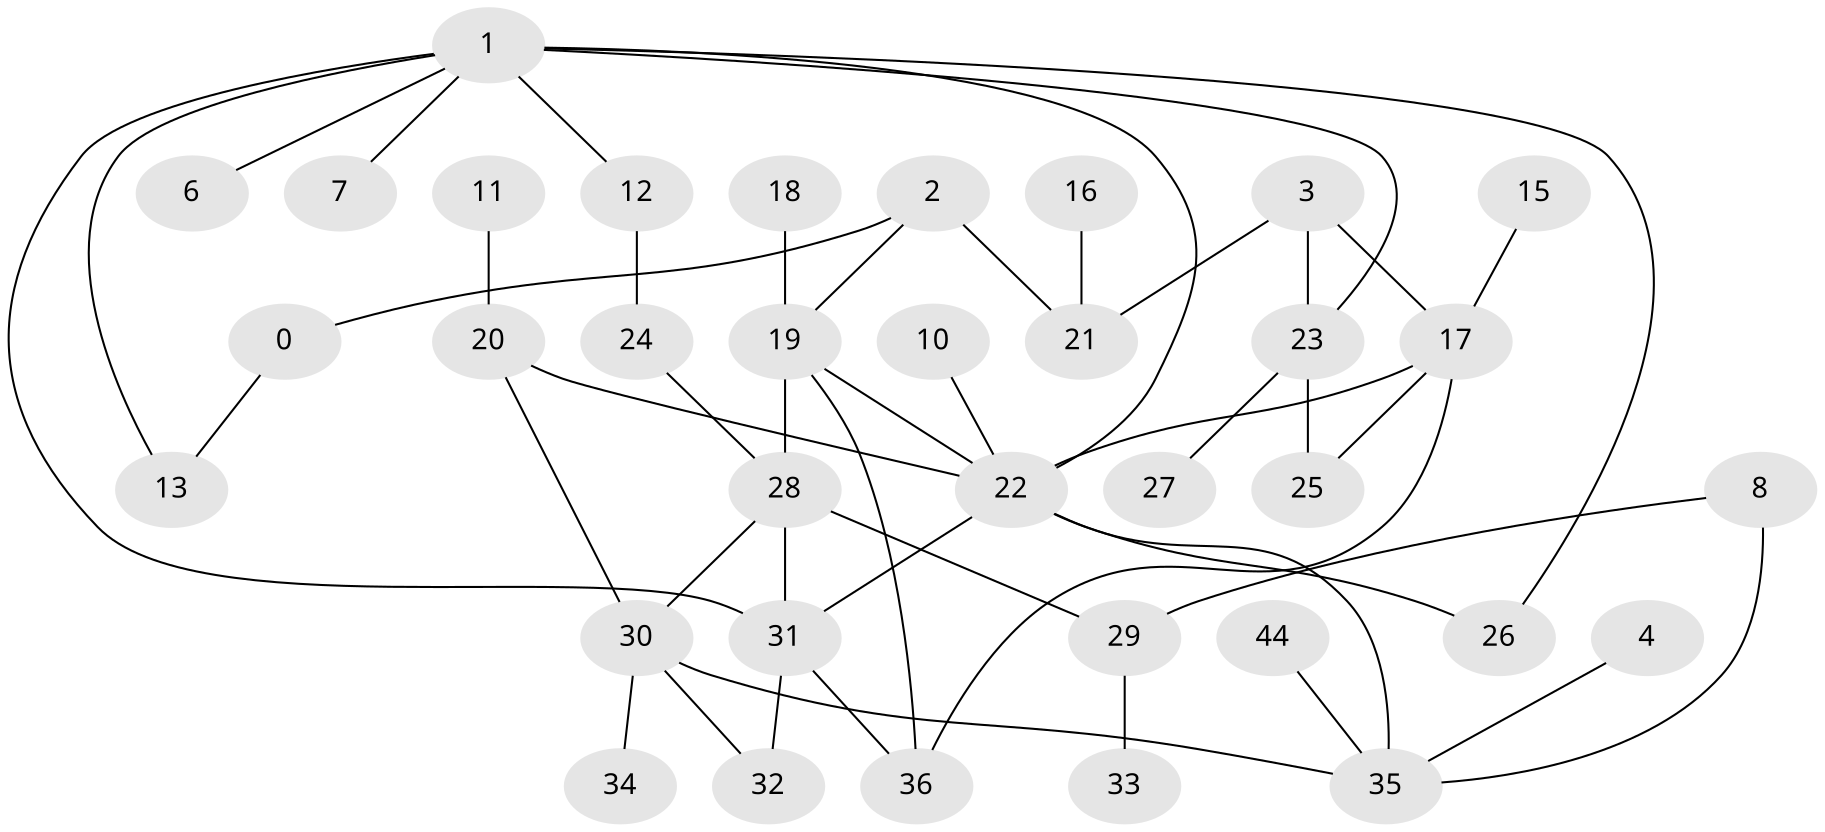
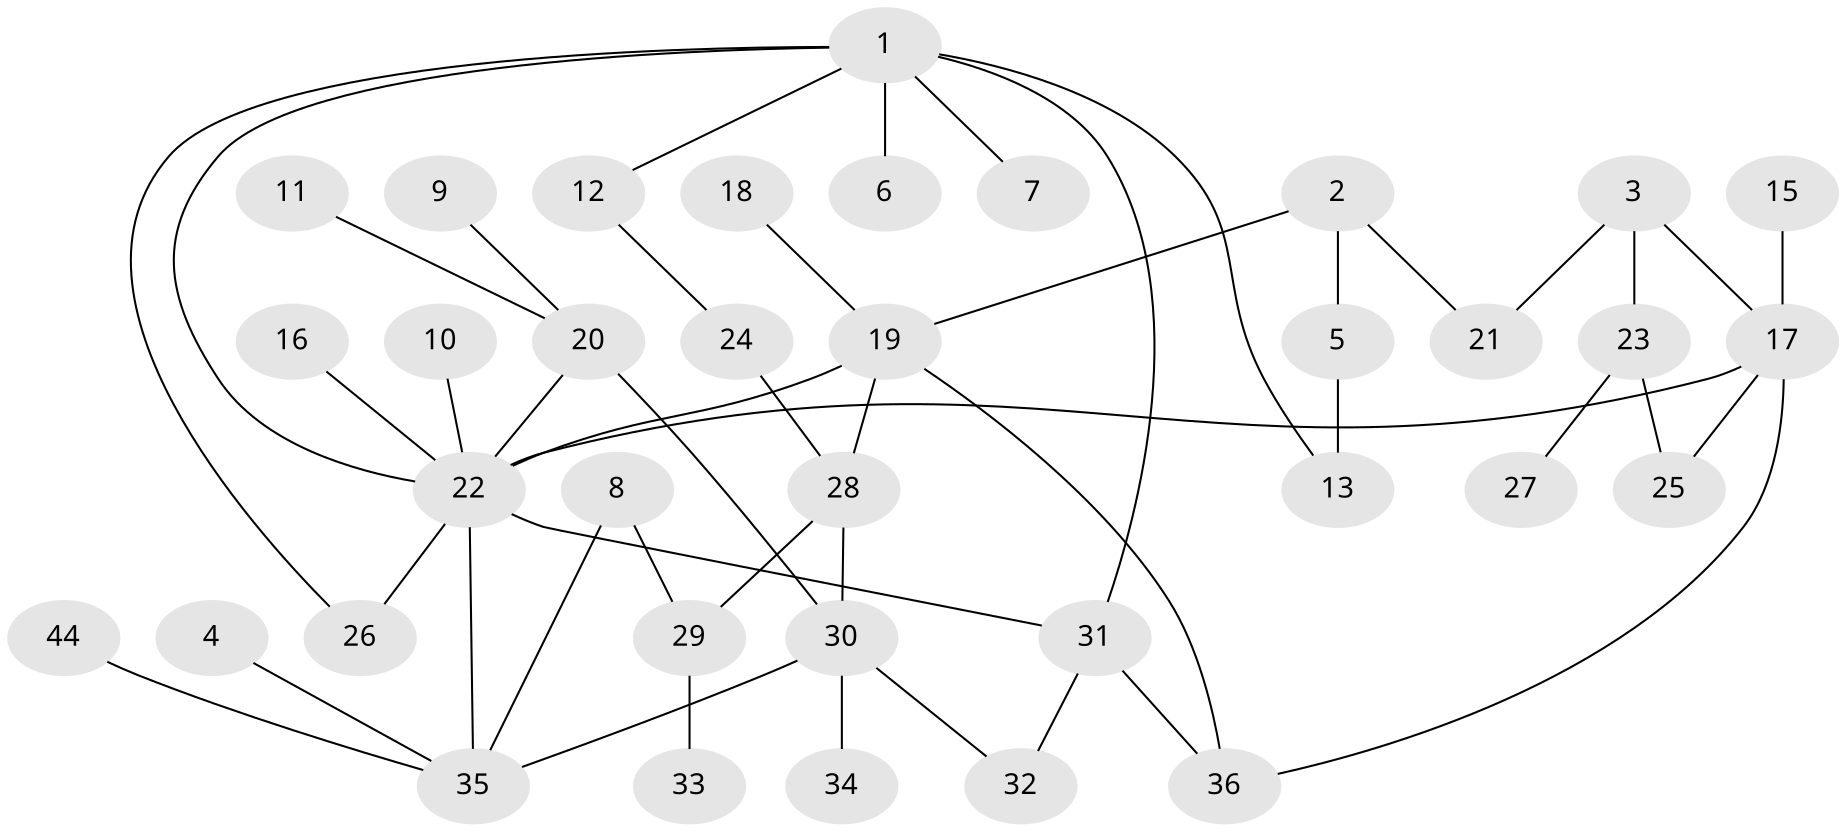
(1054, 88) -> none
none -> (440, 193)
(1081, 268) -> (381, 416)
(285, 342) -> (1338, 342)
(785, 564) -> none
